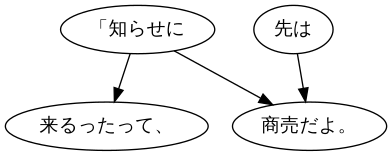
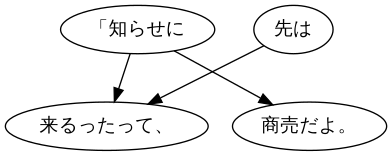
(300, 71) -> (223, 67)
